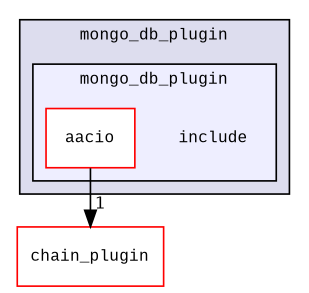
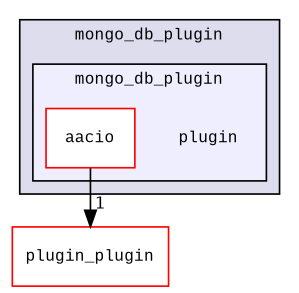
(214, 138) -> (209, 138)
(90, 257) -> (90, 257)
